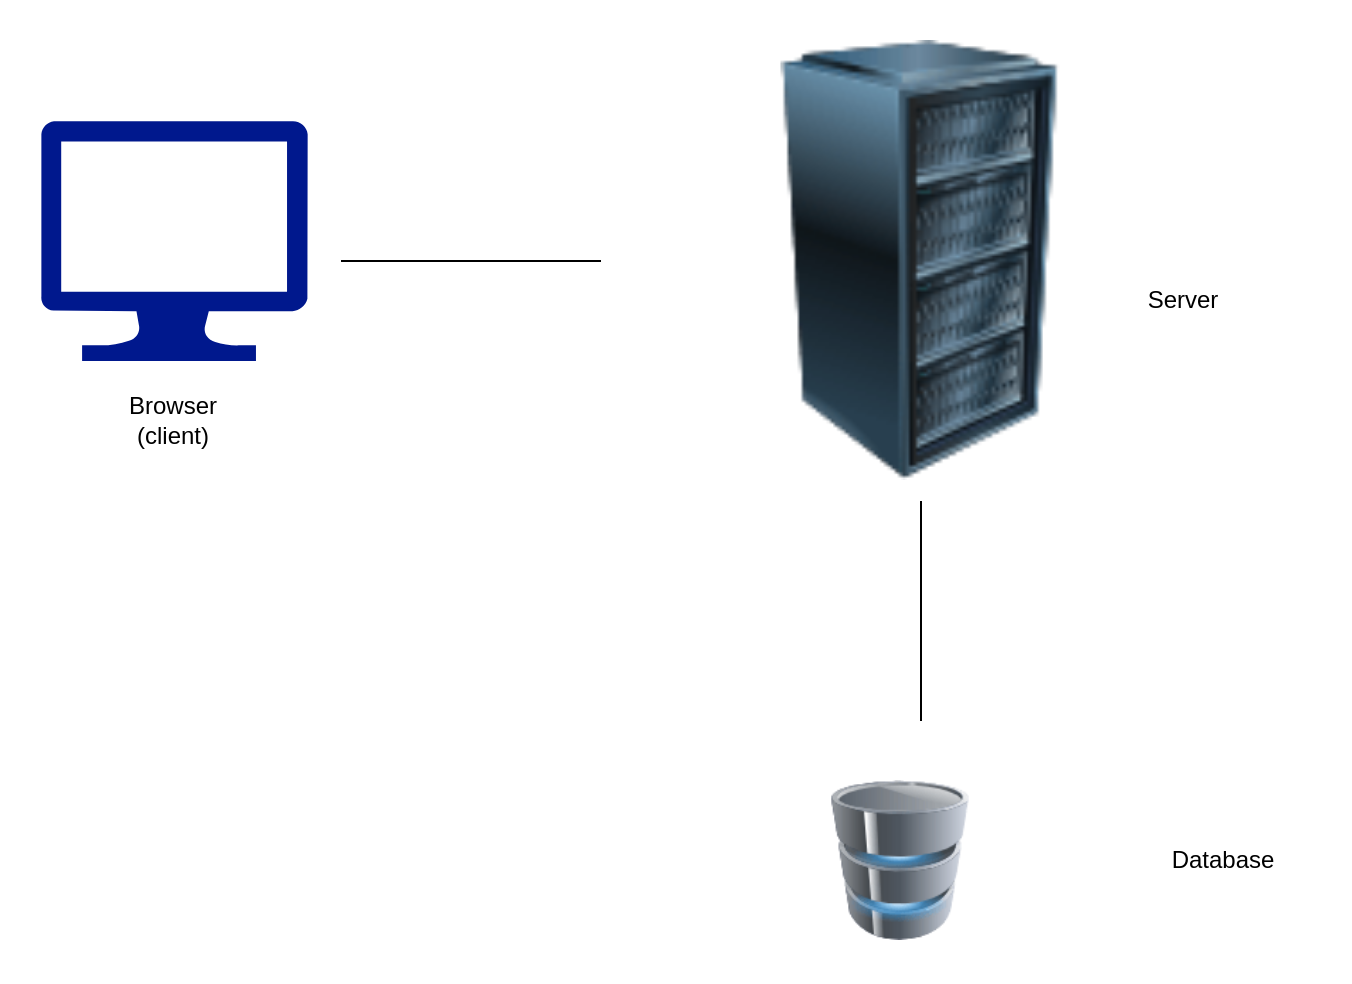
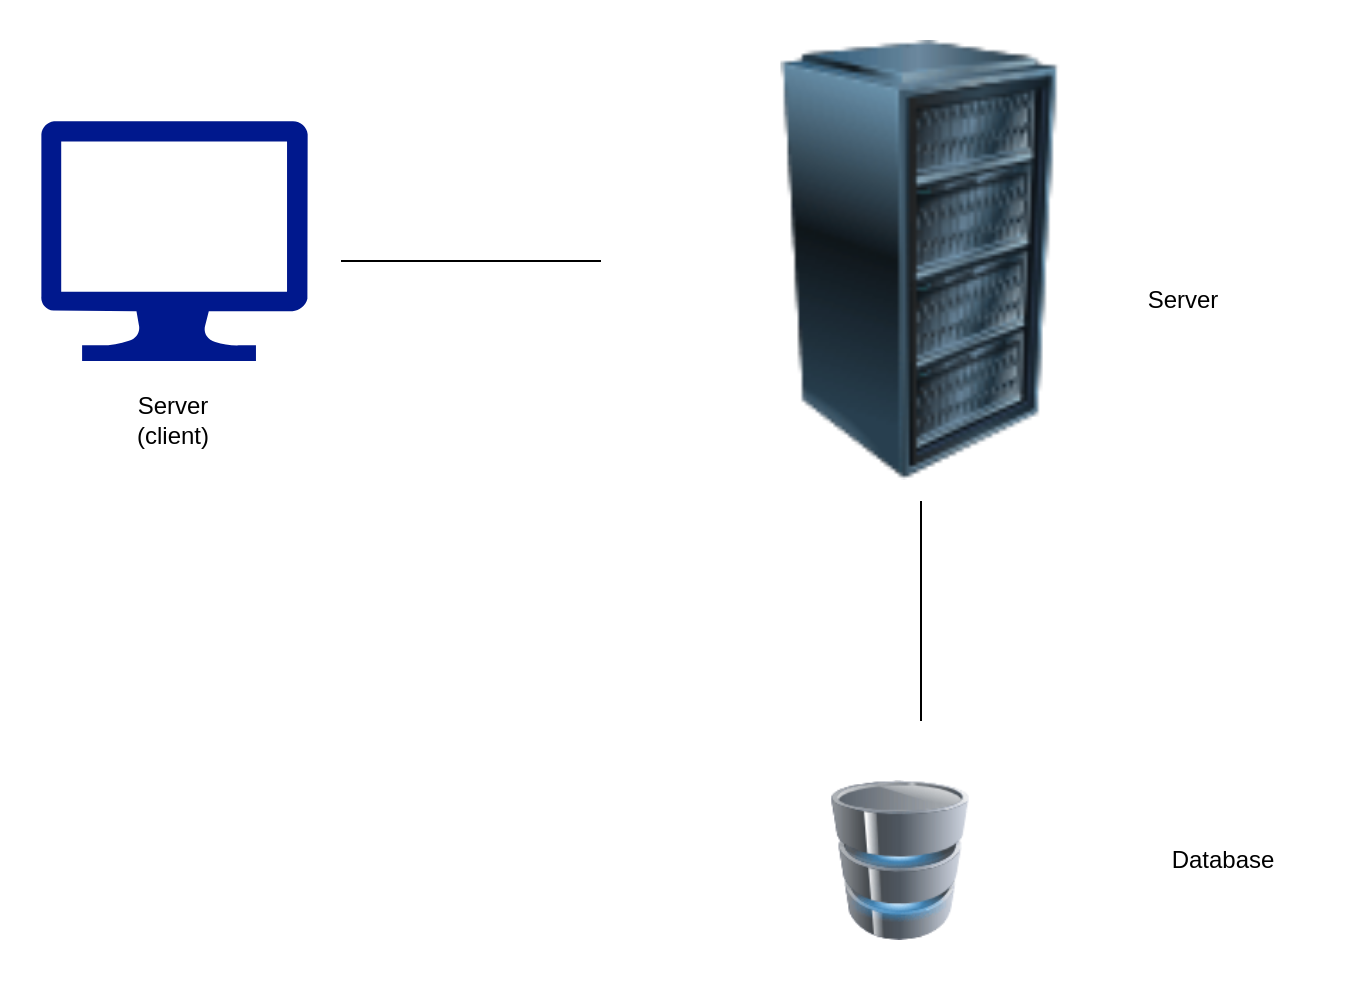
(174, 421) -> (174, 421)
